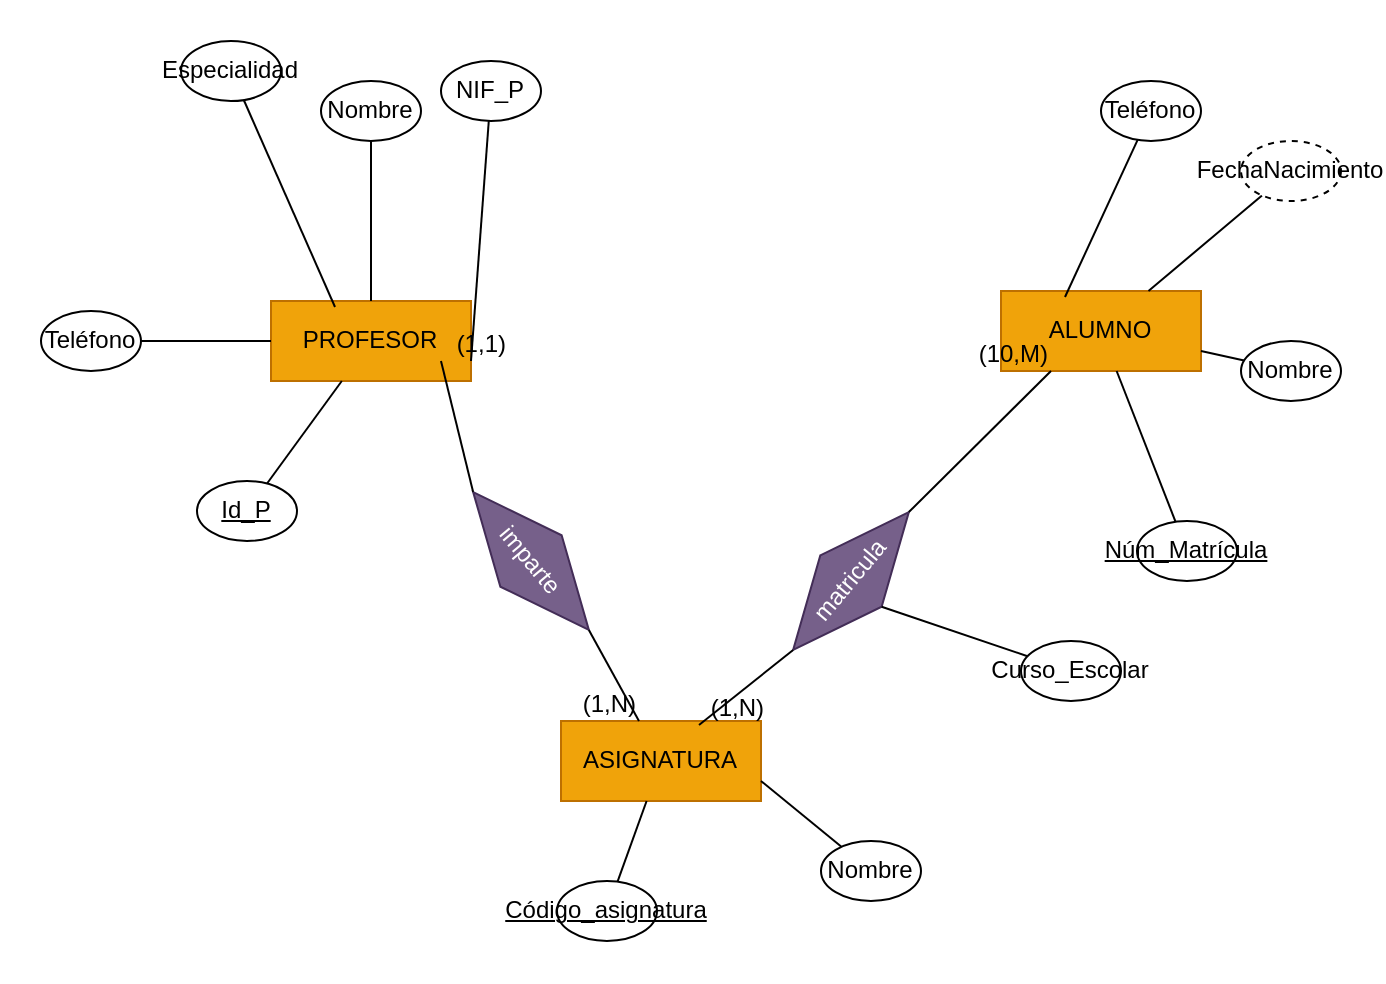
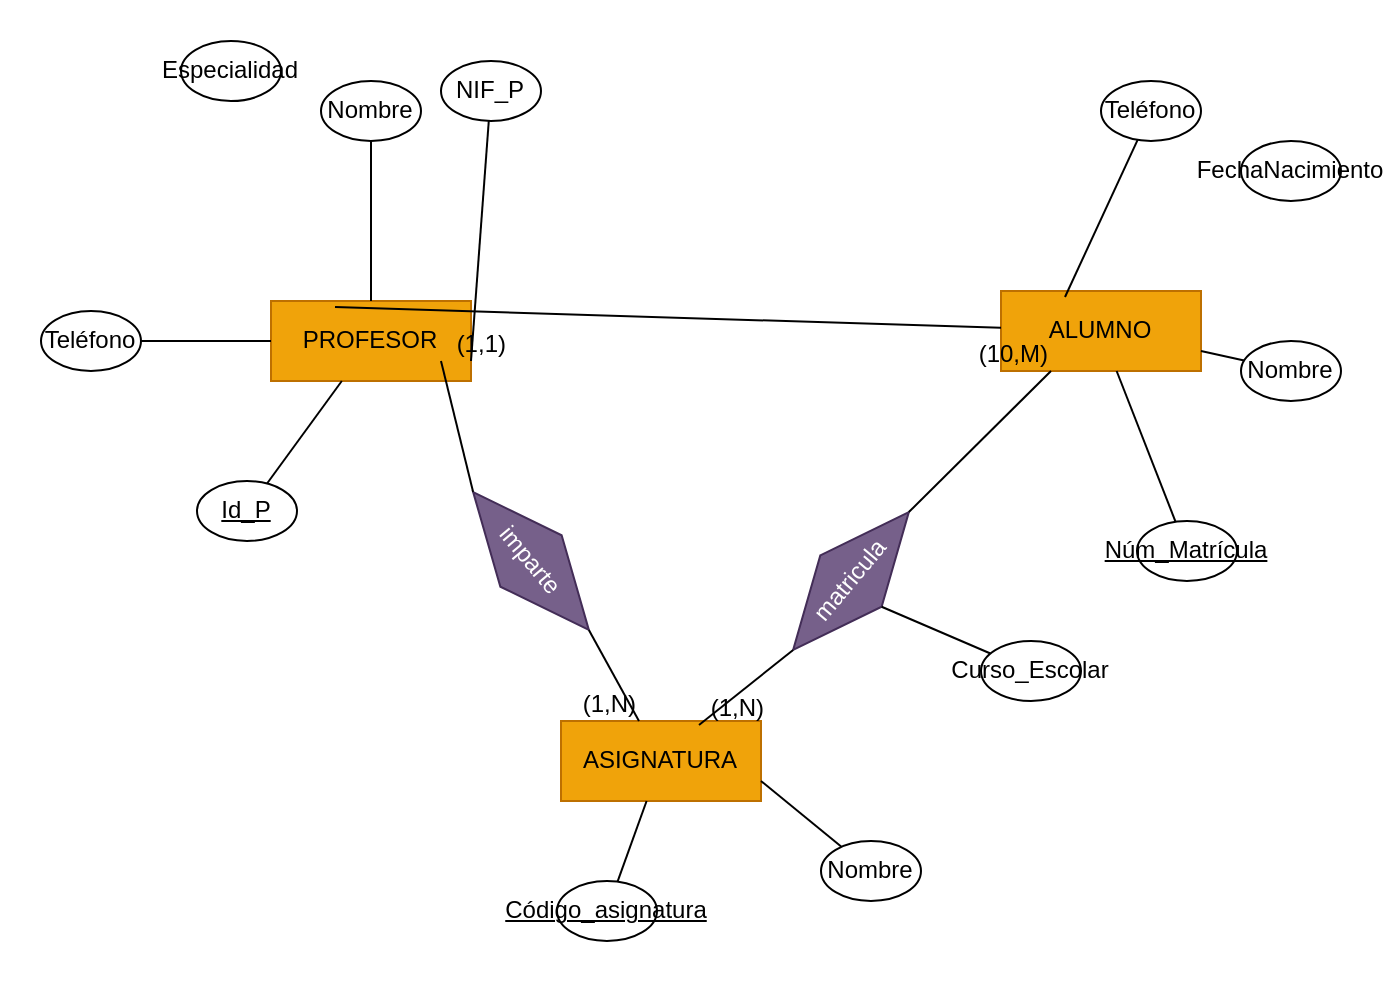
(1291, 171) -> (1291, 171)
(289, 204) -> (668, 317)
(1205, 243) -> none
(1071, 671) -> (1031, 671)
